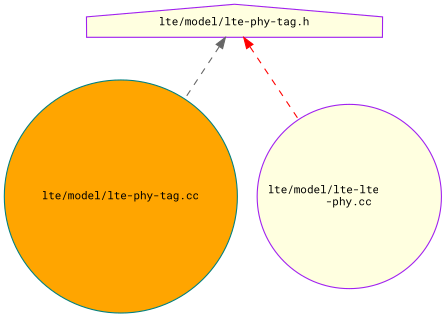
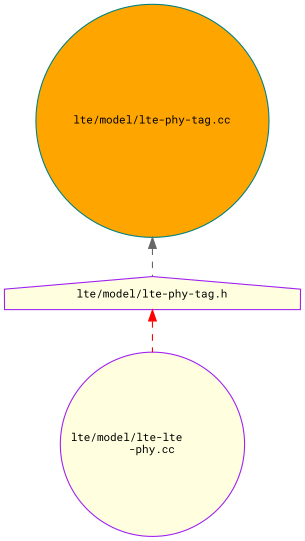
(202, 73) -> (152, 262)
